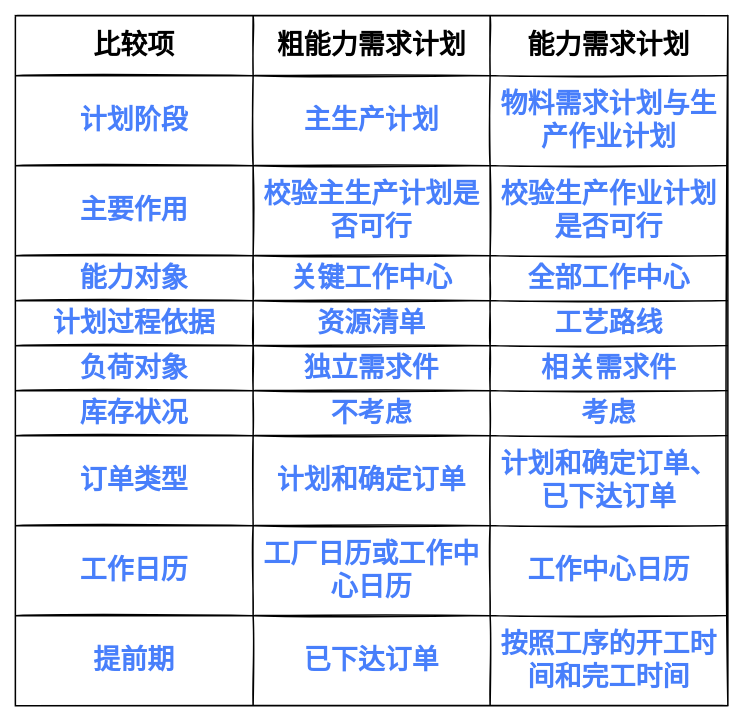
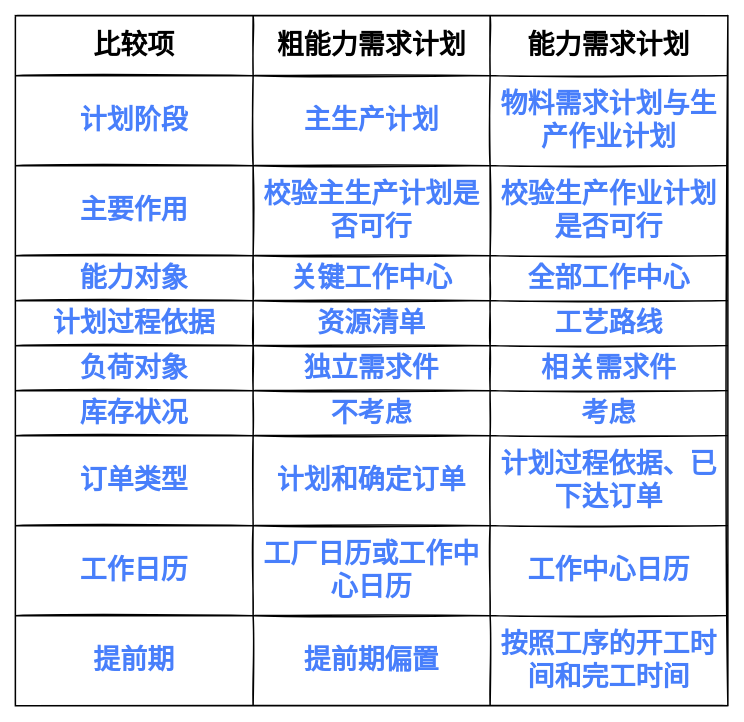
(609, 480) -> (609, 480)
(372, 660) -> (372, 660)
